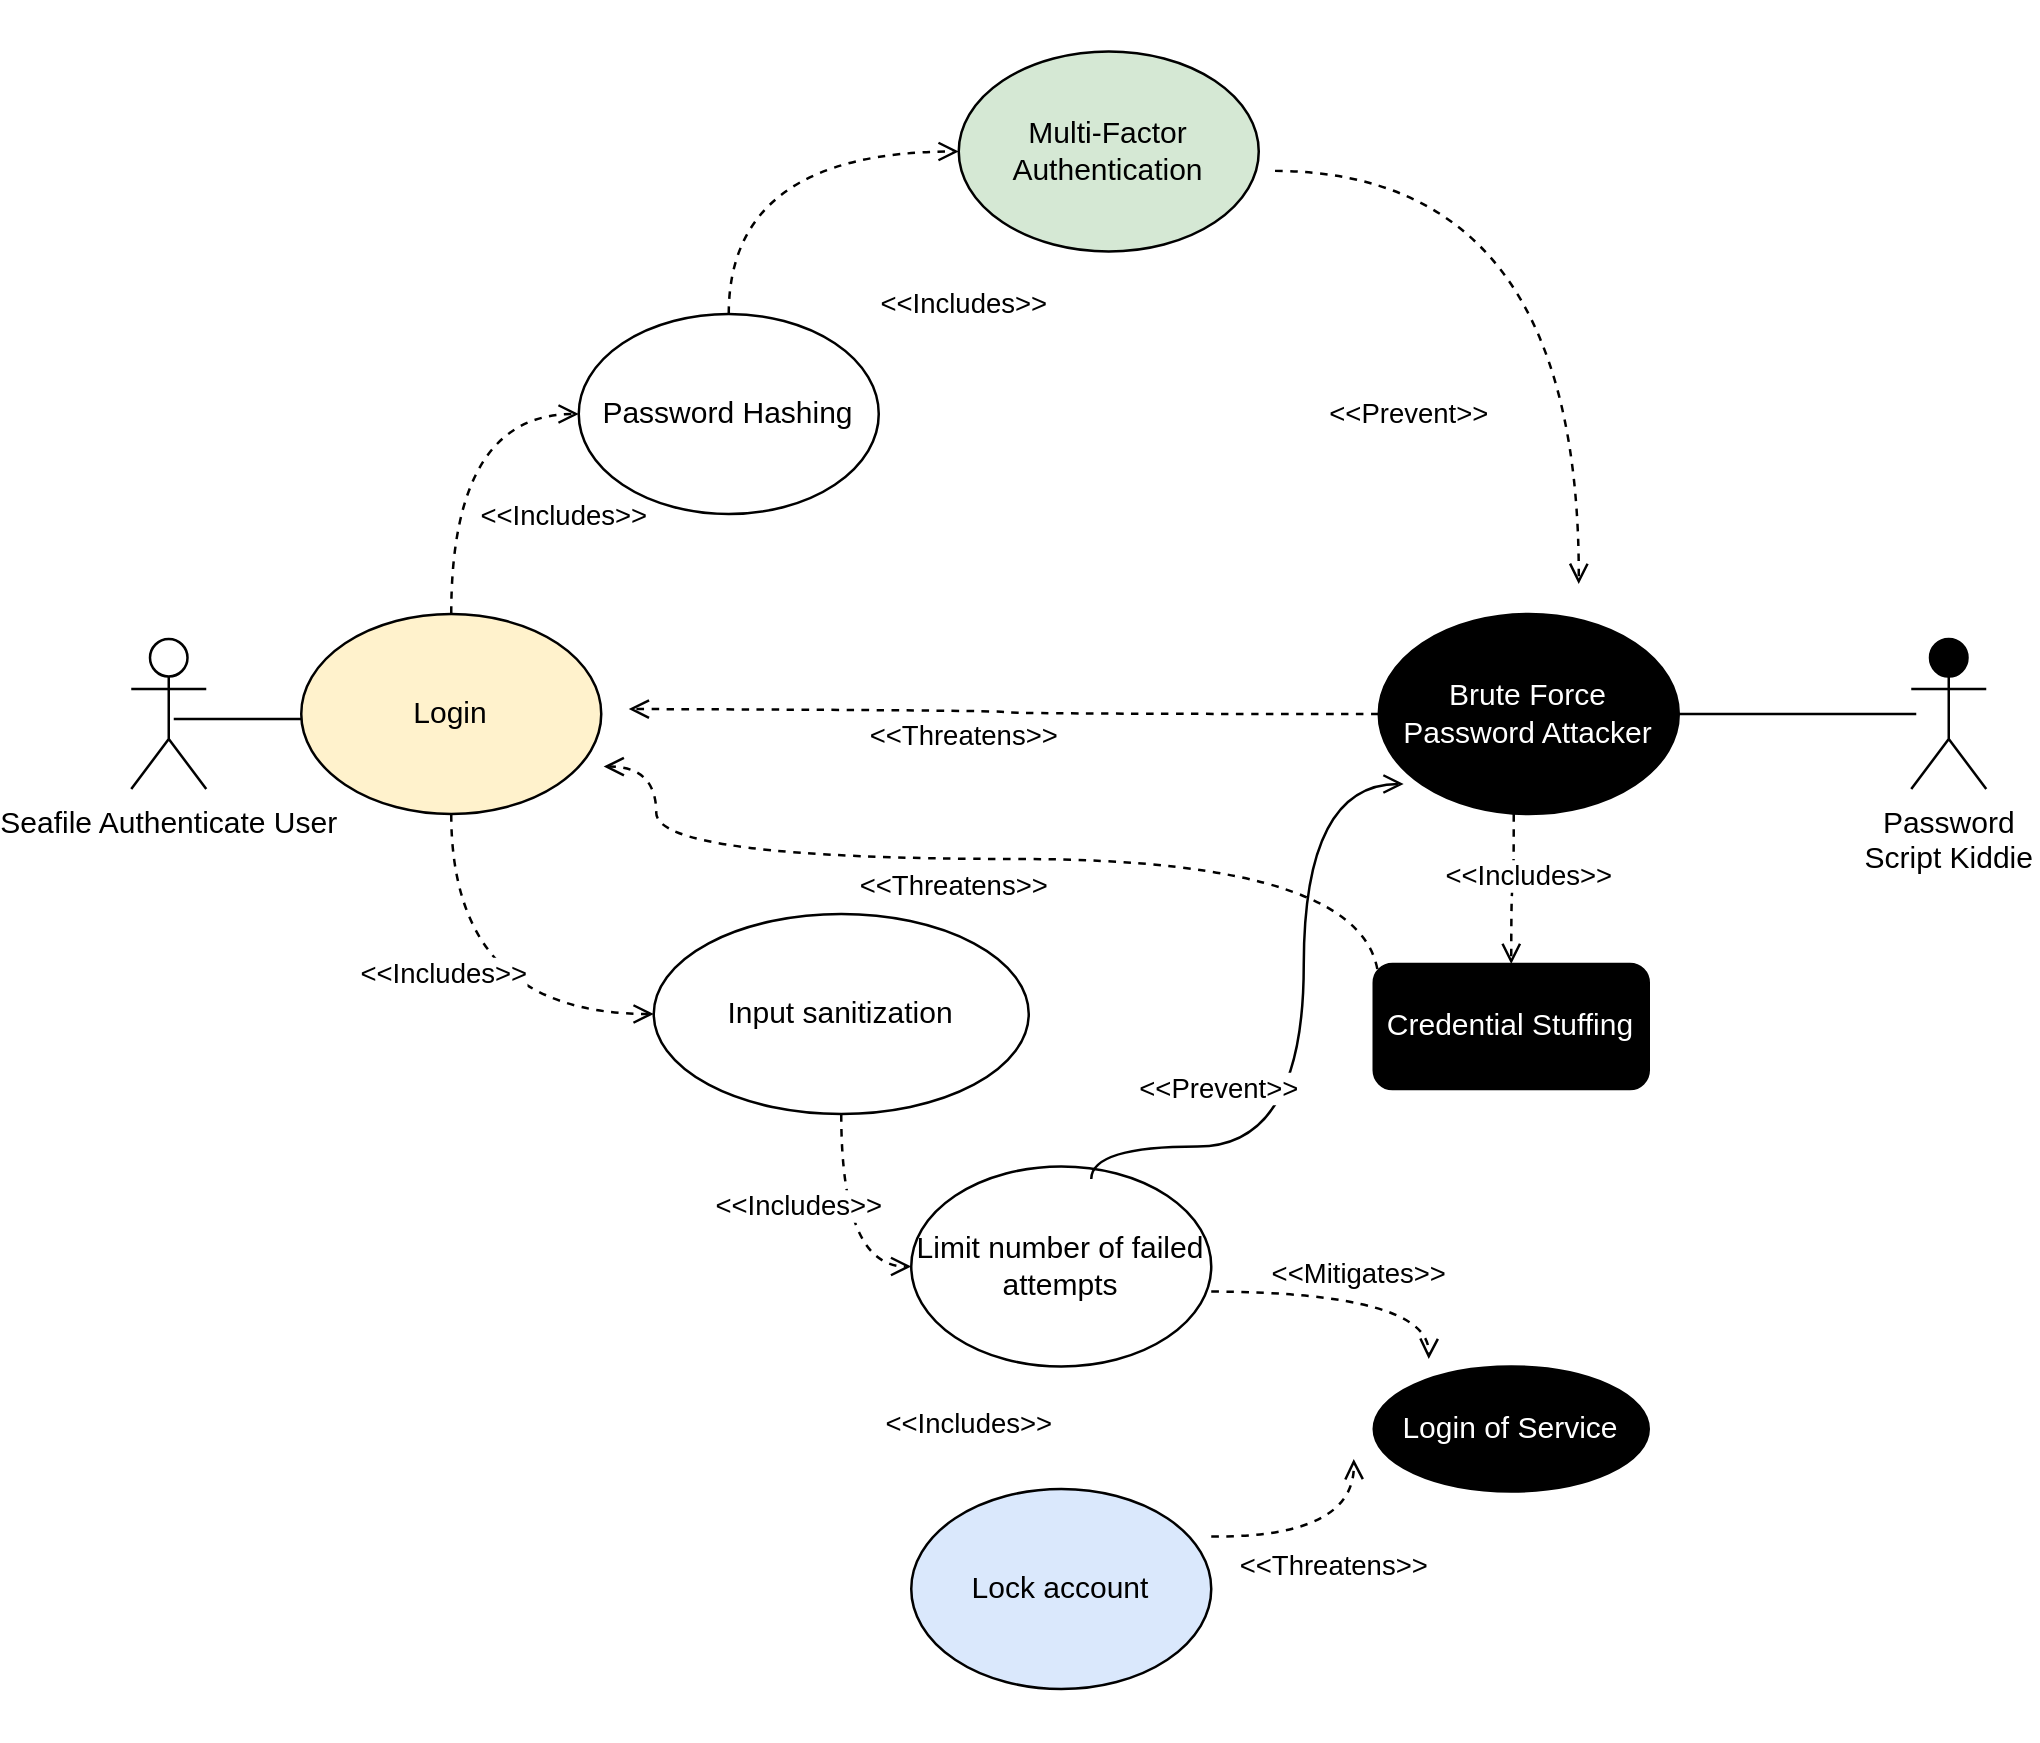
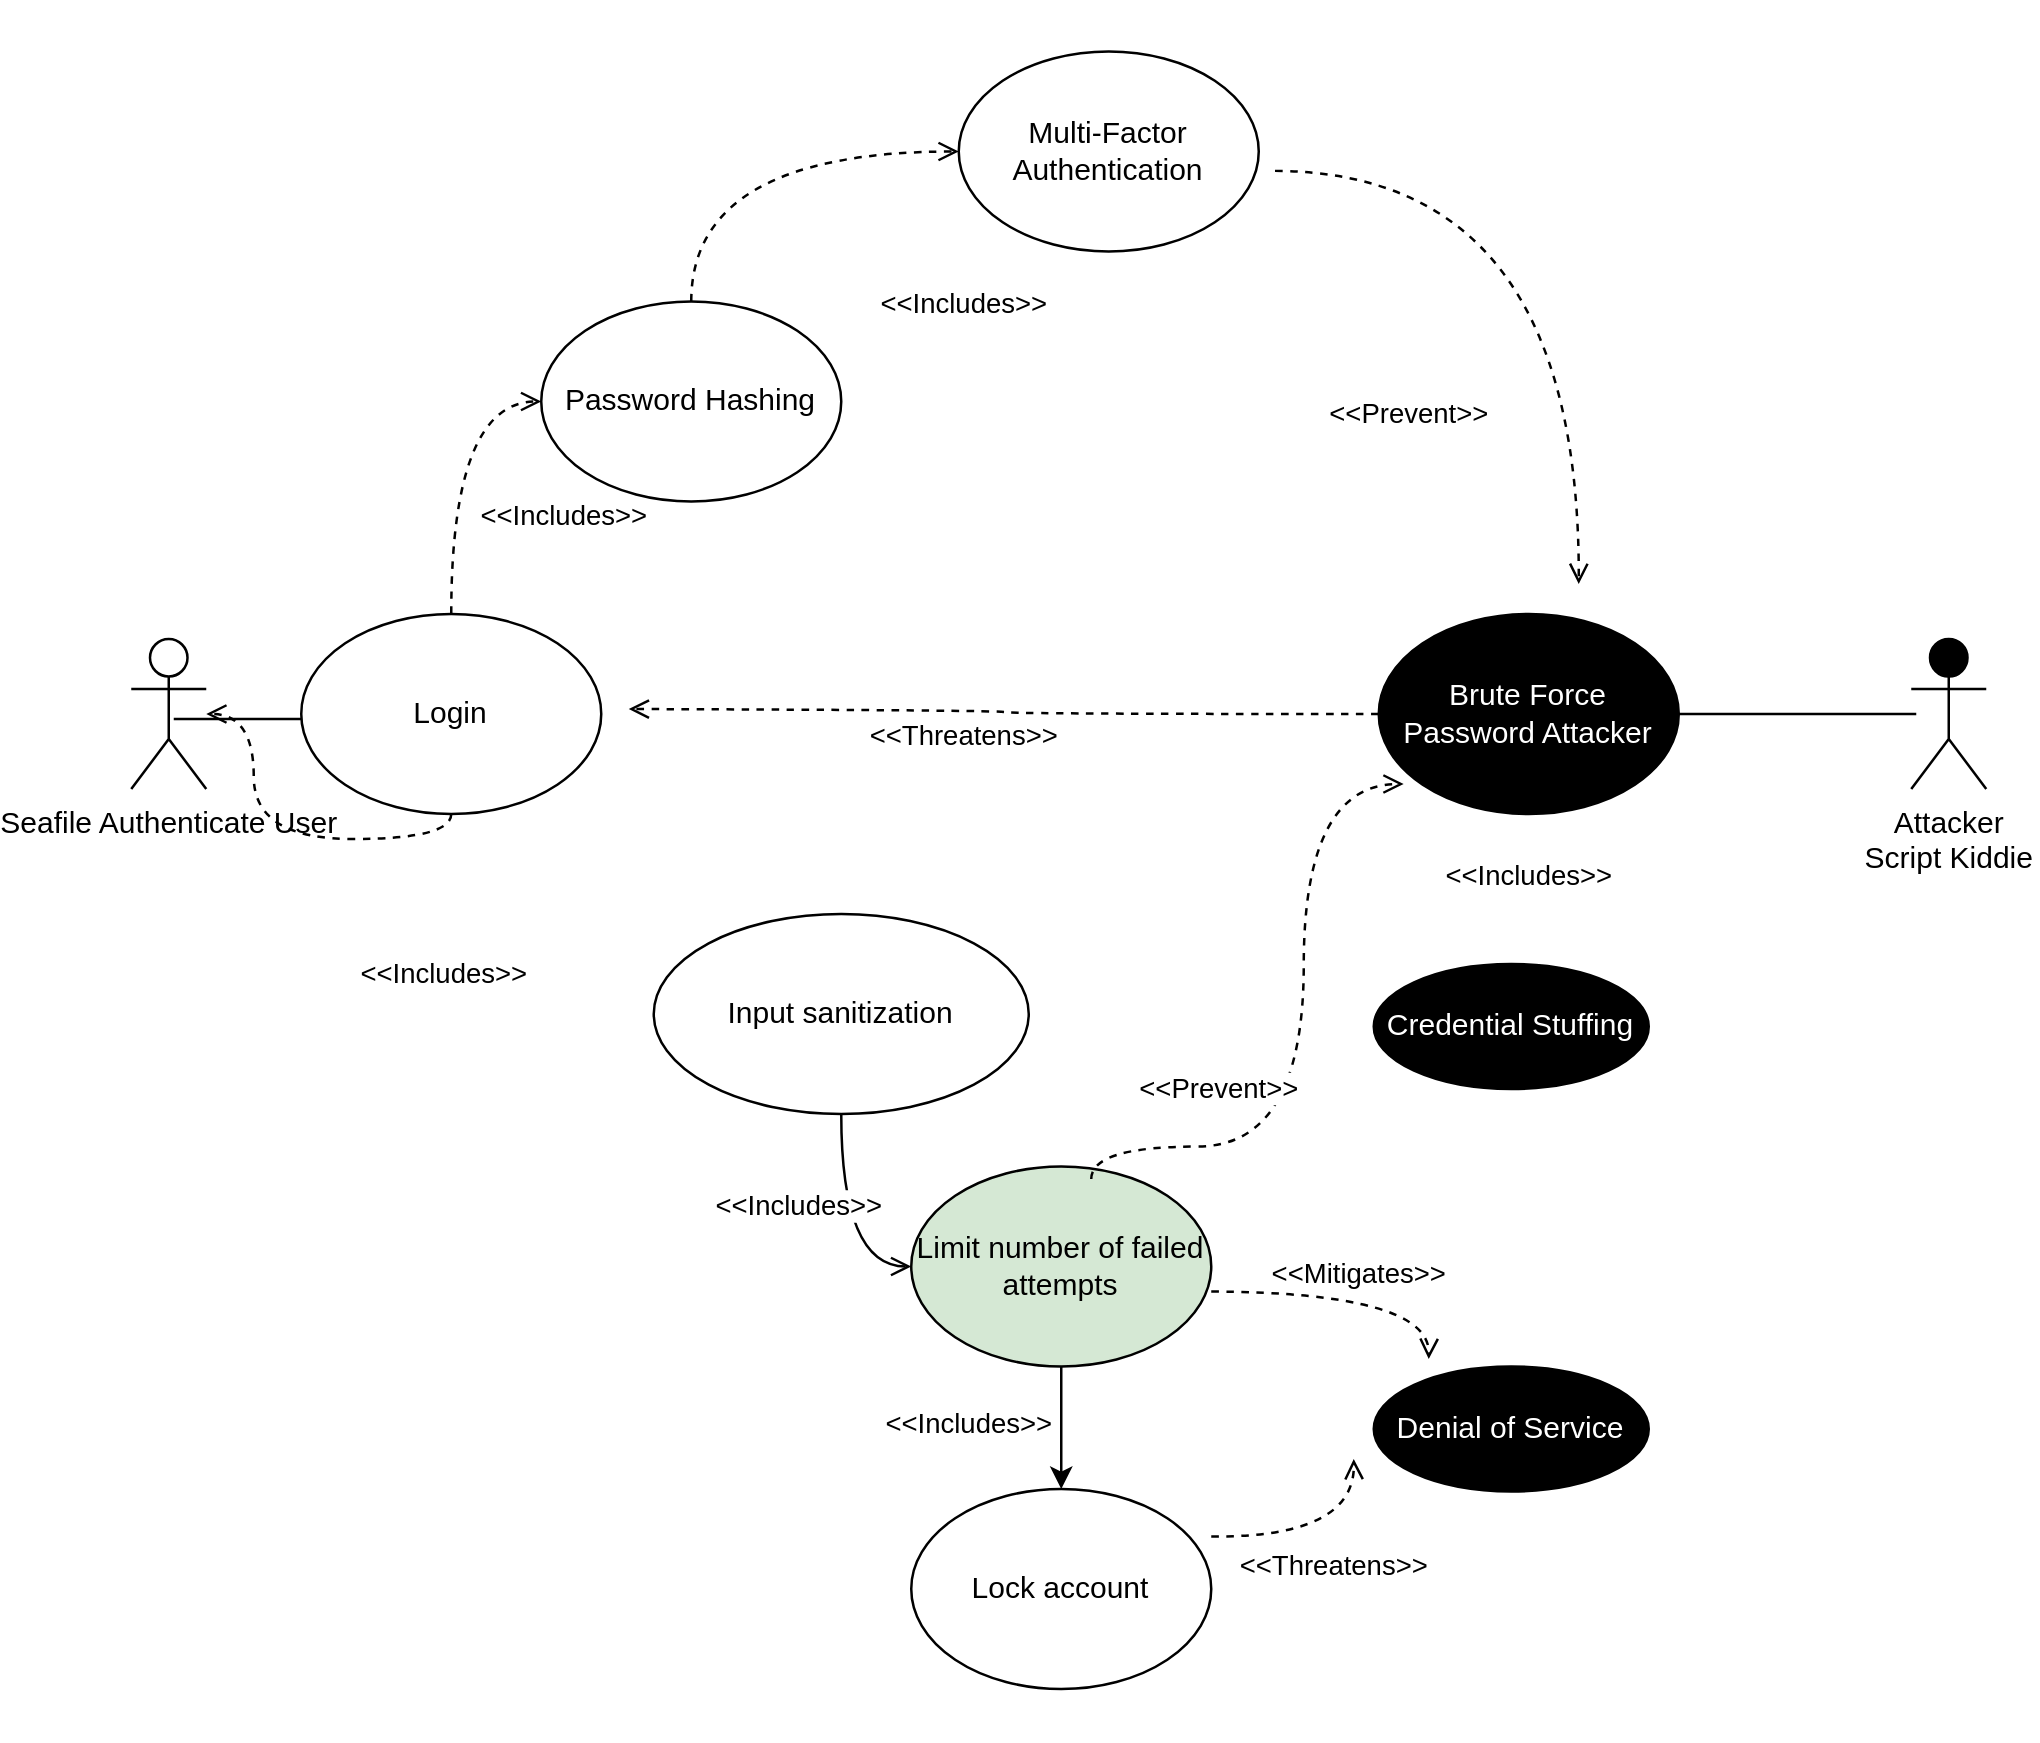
(1109, 151) -> (1109, 151)
(729, 414) -> (691, 401)
(451, 714) -> (451, 714)
(1950, 842) -> (1950, 842)
(942, 858) -> none
(461, 891) -> (311, 835)
(1511, 925) -> none
(1511, 1026) -> (1511, 1026)
(1189, 1146) -> (1189, 1146)
(843, 1155) -> (843, 1155)
(1061, 1266) -> (1061, 1266)
none -> (1061, 1420)
(1511, 1429) -> (1511, 1429)
(1061, 1589) -> (1061, 1589)
